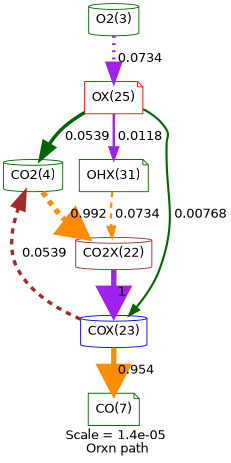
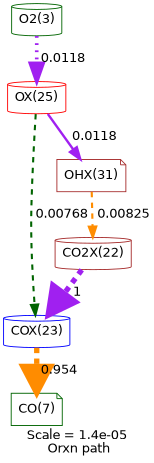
(138, 59) -> (61, 59)
(114, 98) -> (37, 98)
(33, 176) -> none
(114, 176) -> (91, 176)
(170, 207) -> (31, 209)
(136, 215) -> (122, 215)
(114, 279) -> (73, 282)
(114, 357) -> (37, 357)
